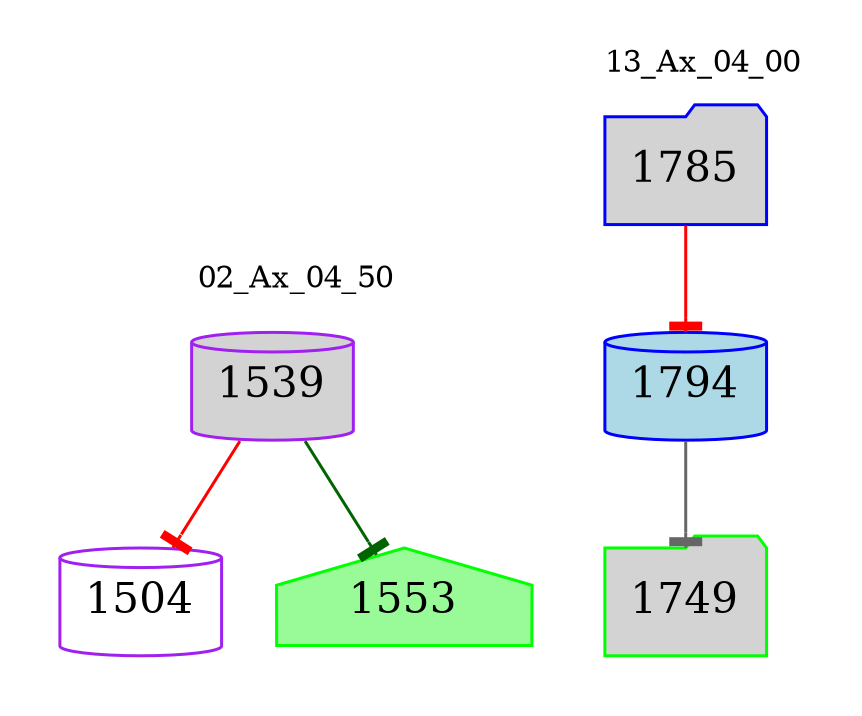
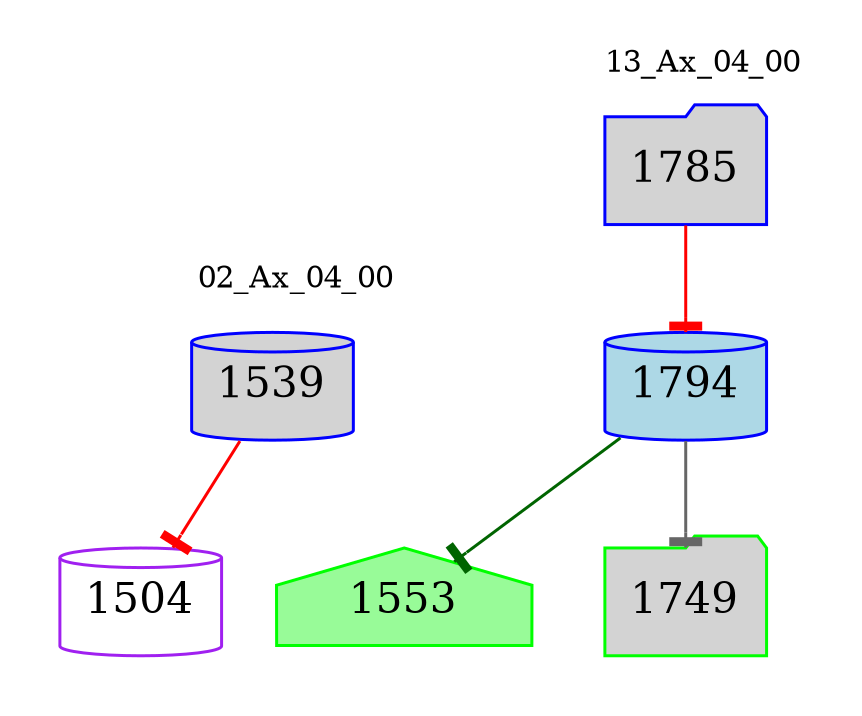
(296, 280) -> (296, 280)
(272, 386) -> (272, 386)
(337, 491) -> (536, 501)
